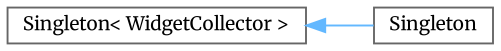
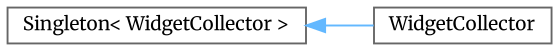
(434, 26) -> (463, 26)
